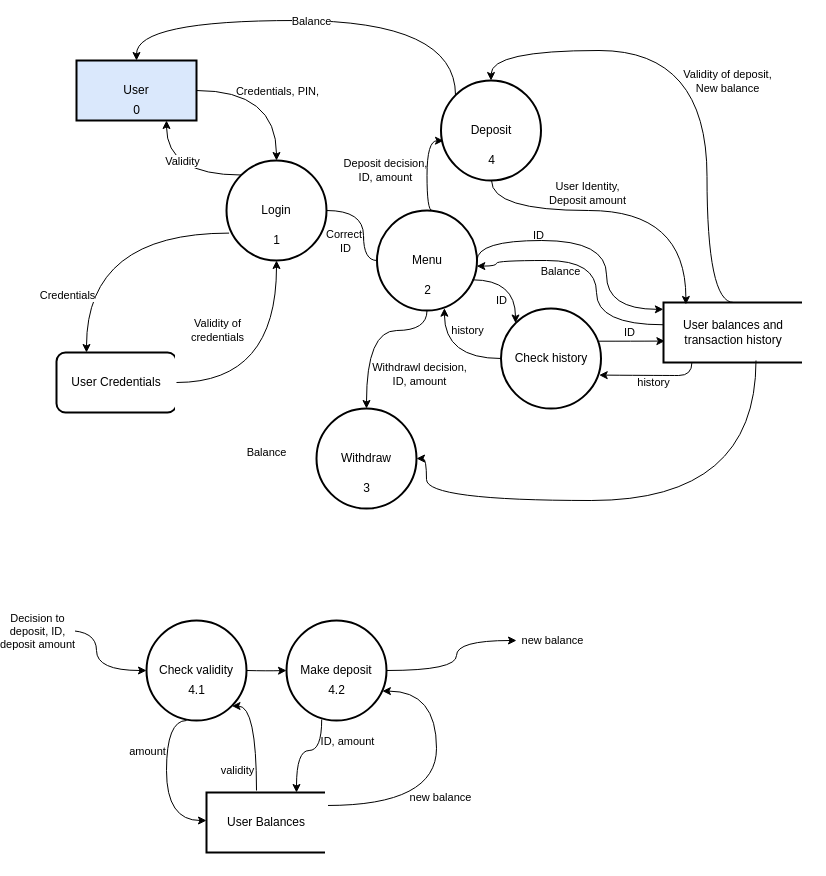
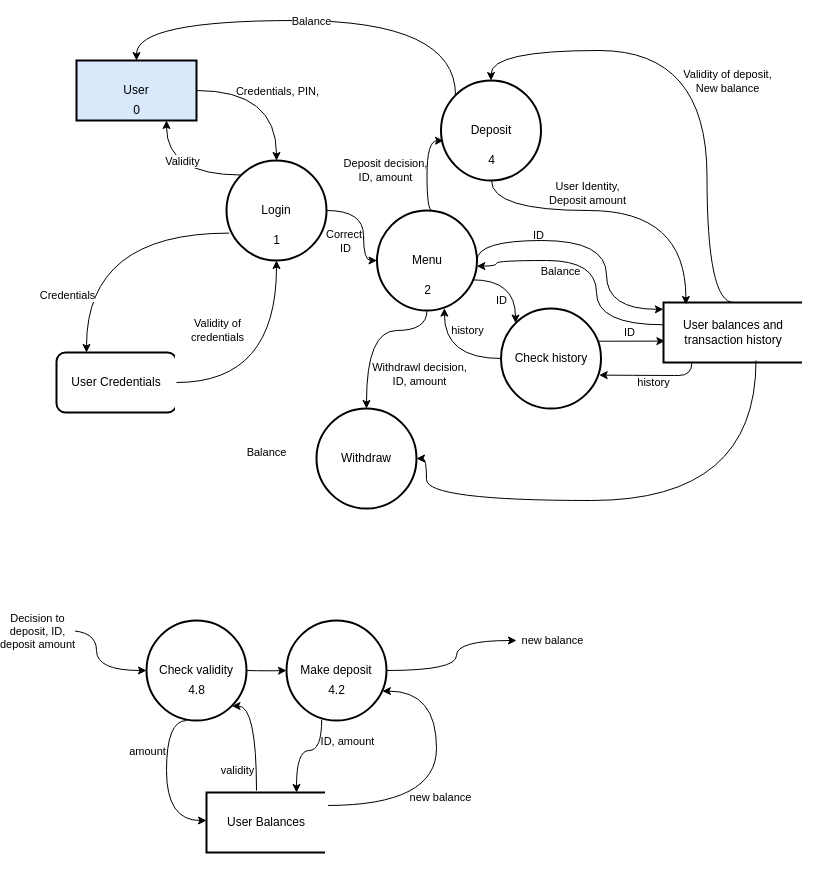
(368, 255) -> (365, 254)
(367, 489) -> none
(197, 691) -> (197, 691)
